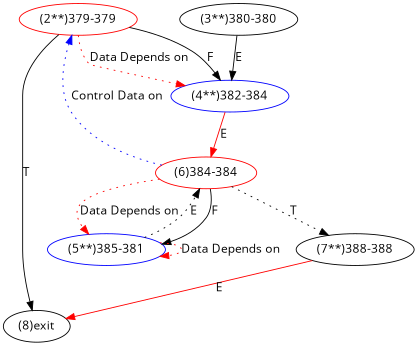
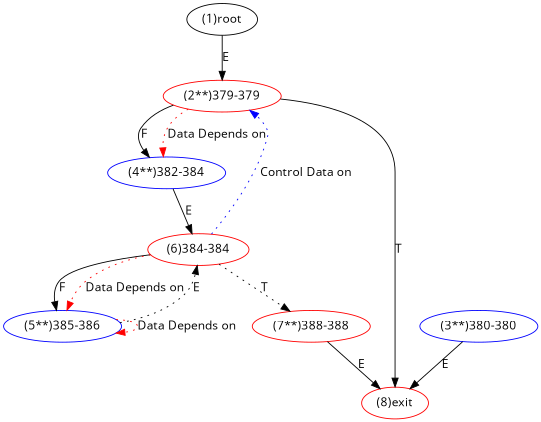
none -> (222, 19)
(239, 19) -> (479, 326)
(235, 53) -> (440, 362)
(219, 130) -> (181, 207)
(106, 250) -> (63, 326)
(355, 250) -> (311, 326)
(193, 289) -> (350, 362)
(37, 326) -> (395, 403)
